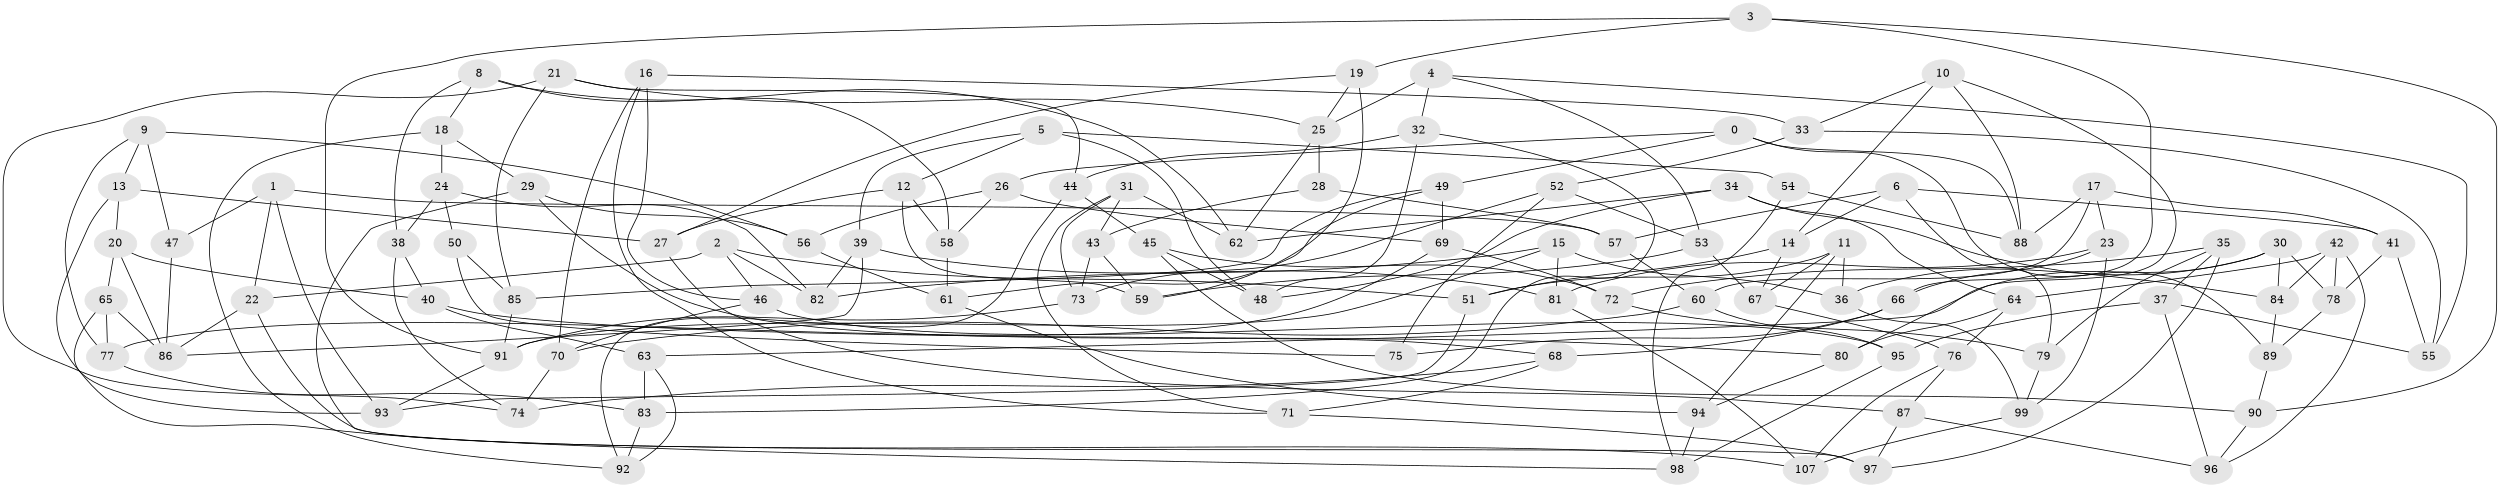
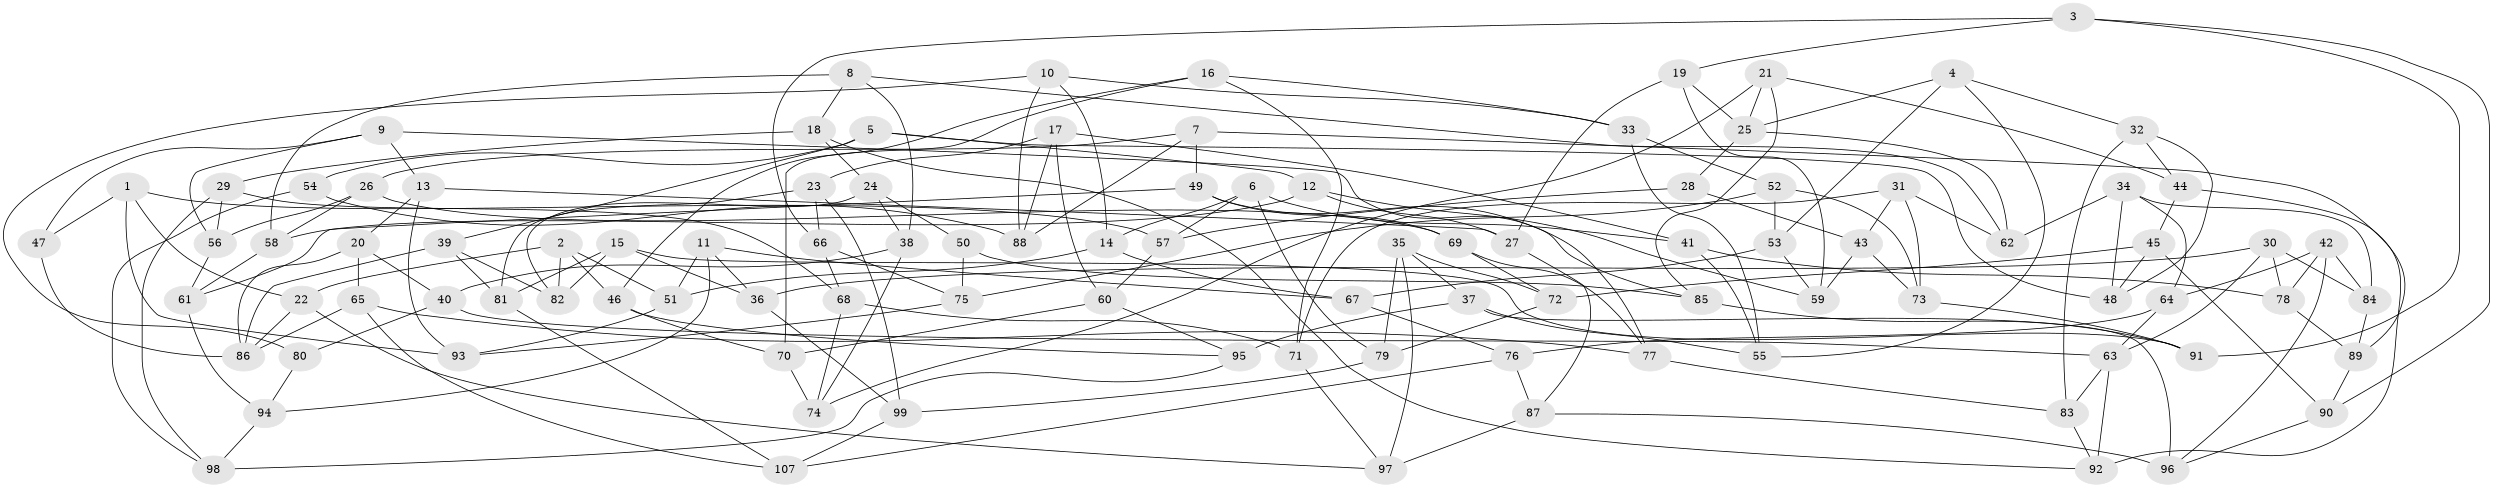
(1735, 130) -> (1196, 130)
(1924, 329) -> (2139, 329)
(442, 385) -> (769, 326)
